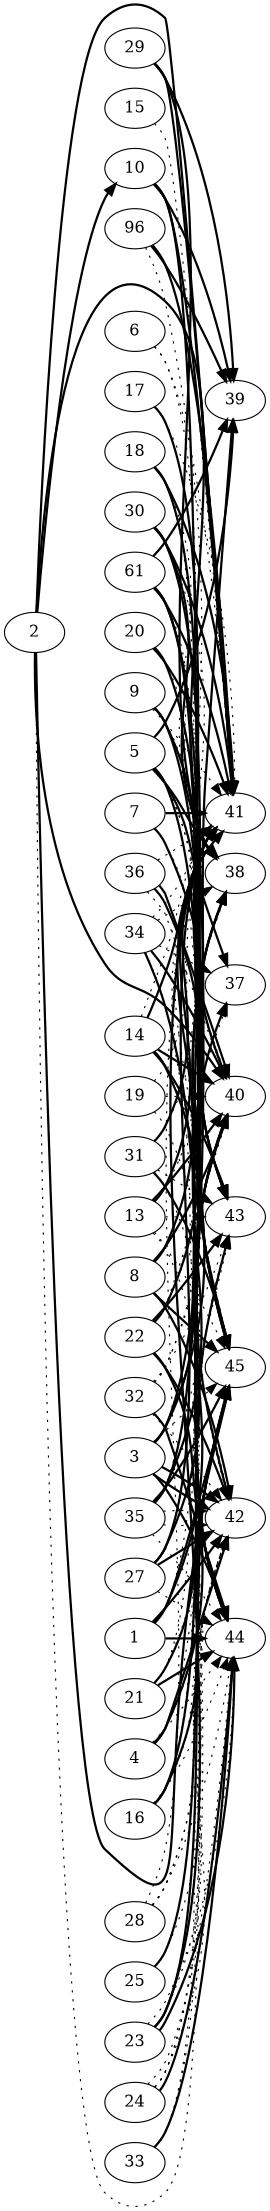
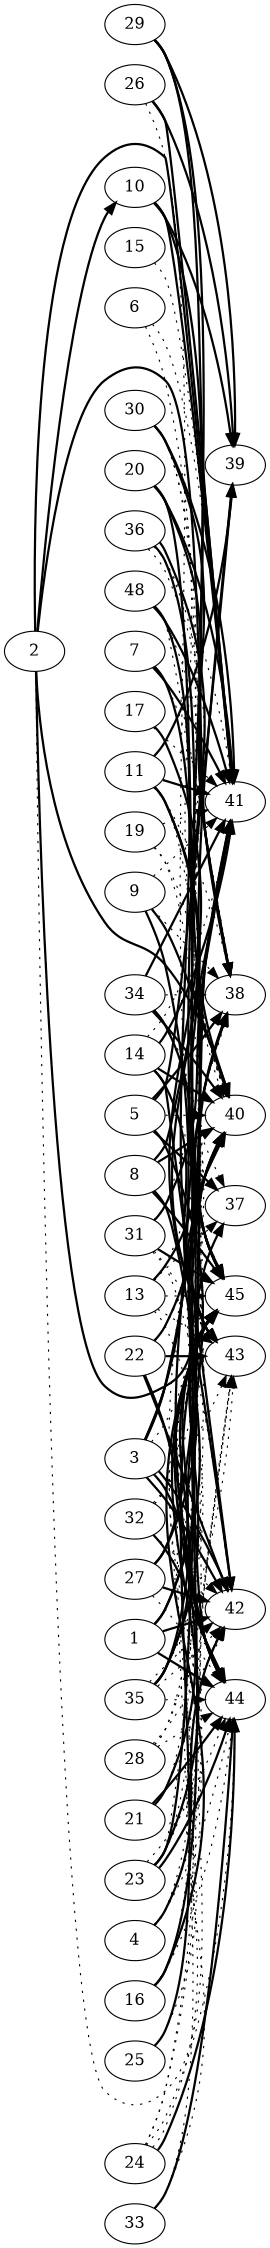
(135, 229) -> (135, 85)
(135, 452) -> (135, 591)
(135, 572) -> (135, 772)
(185, 747) -> (199, 722)
none -> (198, 752)
(174, 891) -> (182, 904)
(200, 930) -> (195, 845)
(186, 1021) -> (199, 1060)
(198, 1469) -> (198, 1628)
(199, 1499) -> (200, 1660)
